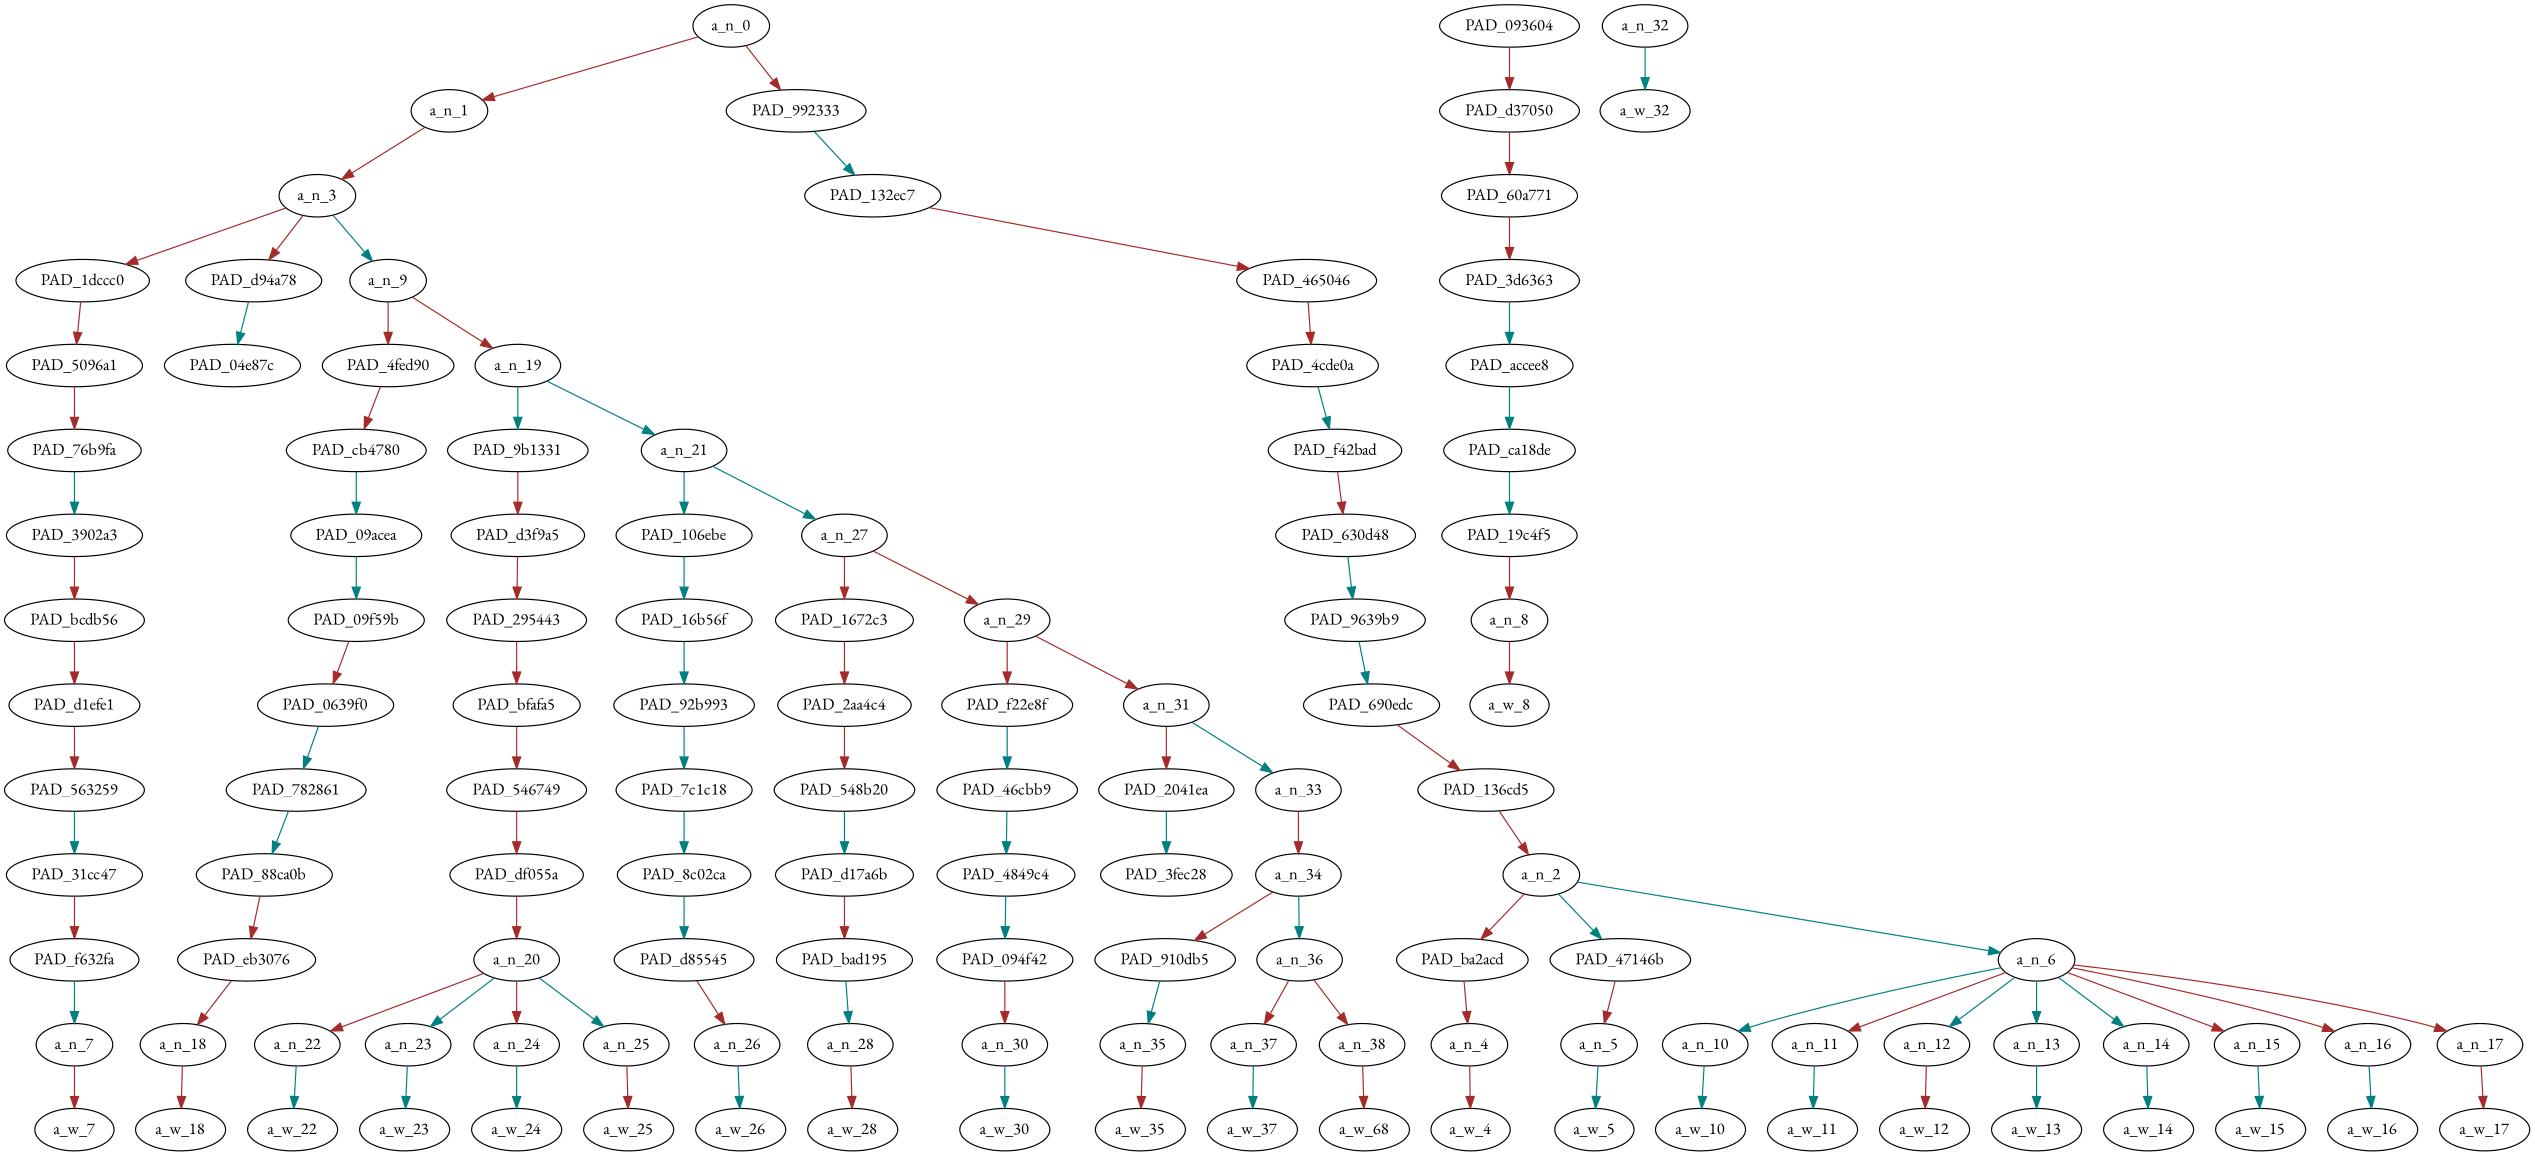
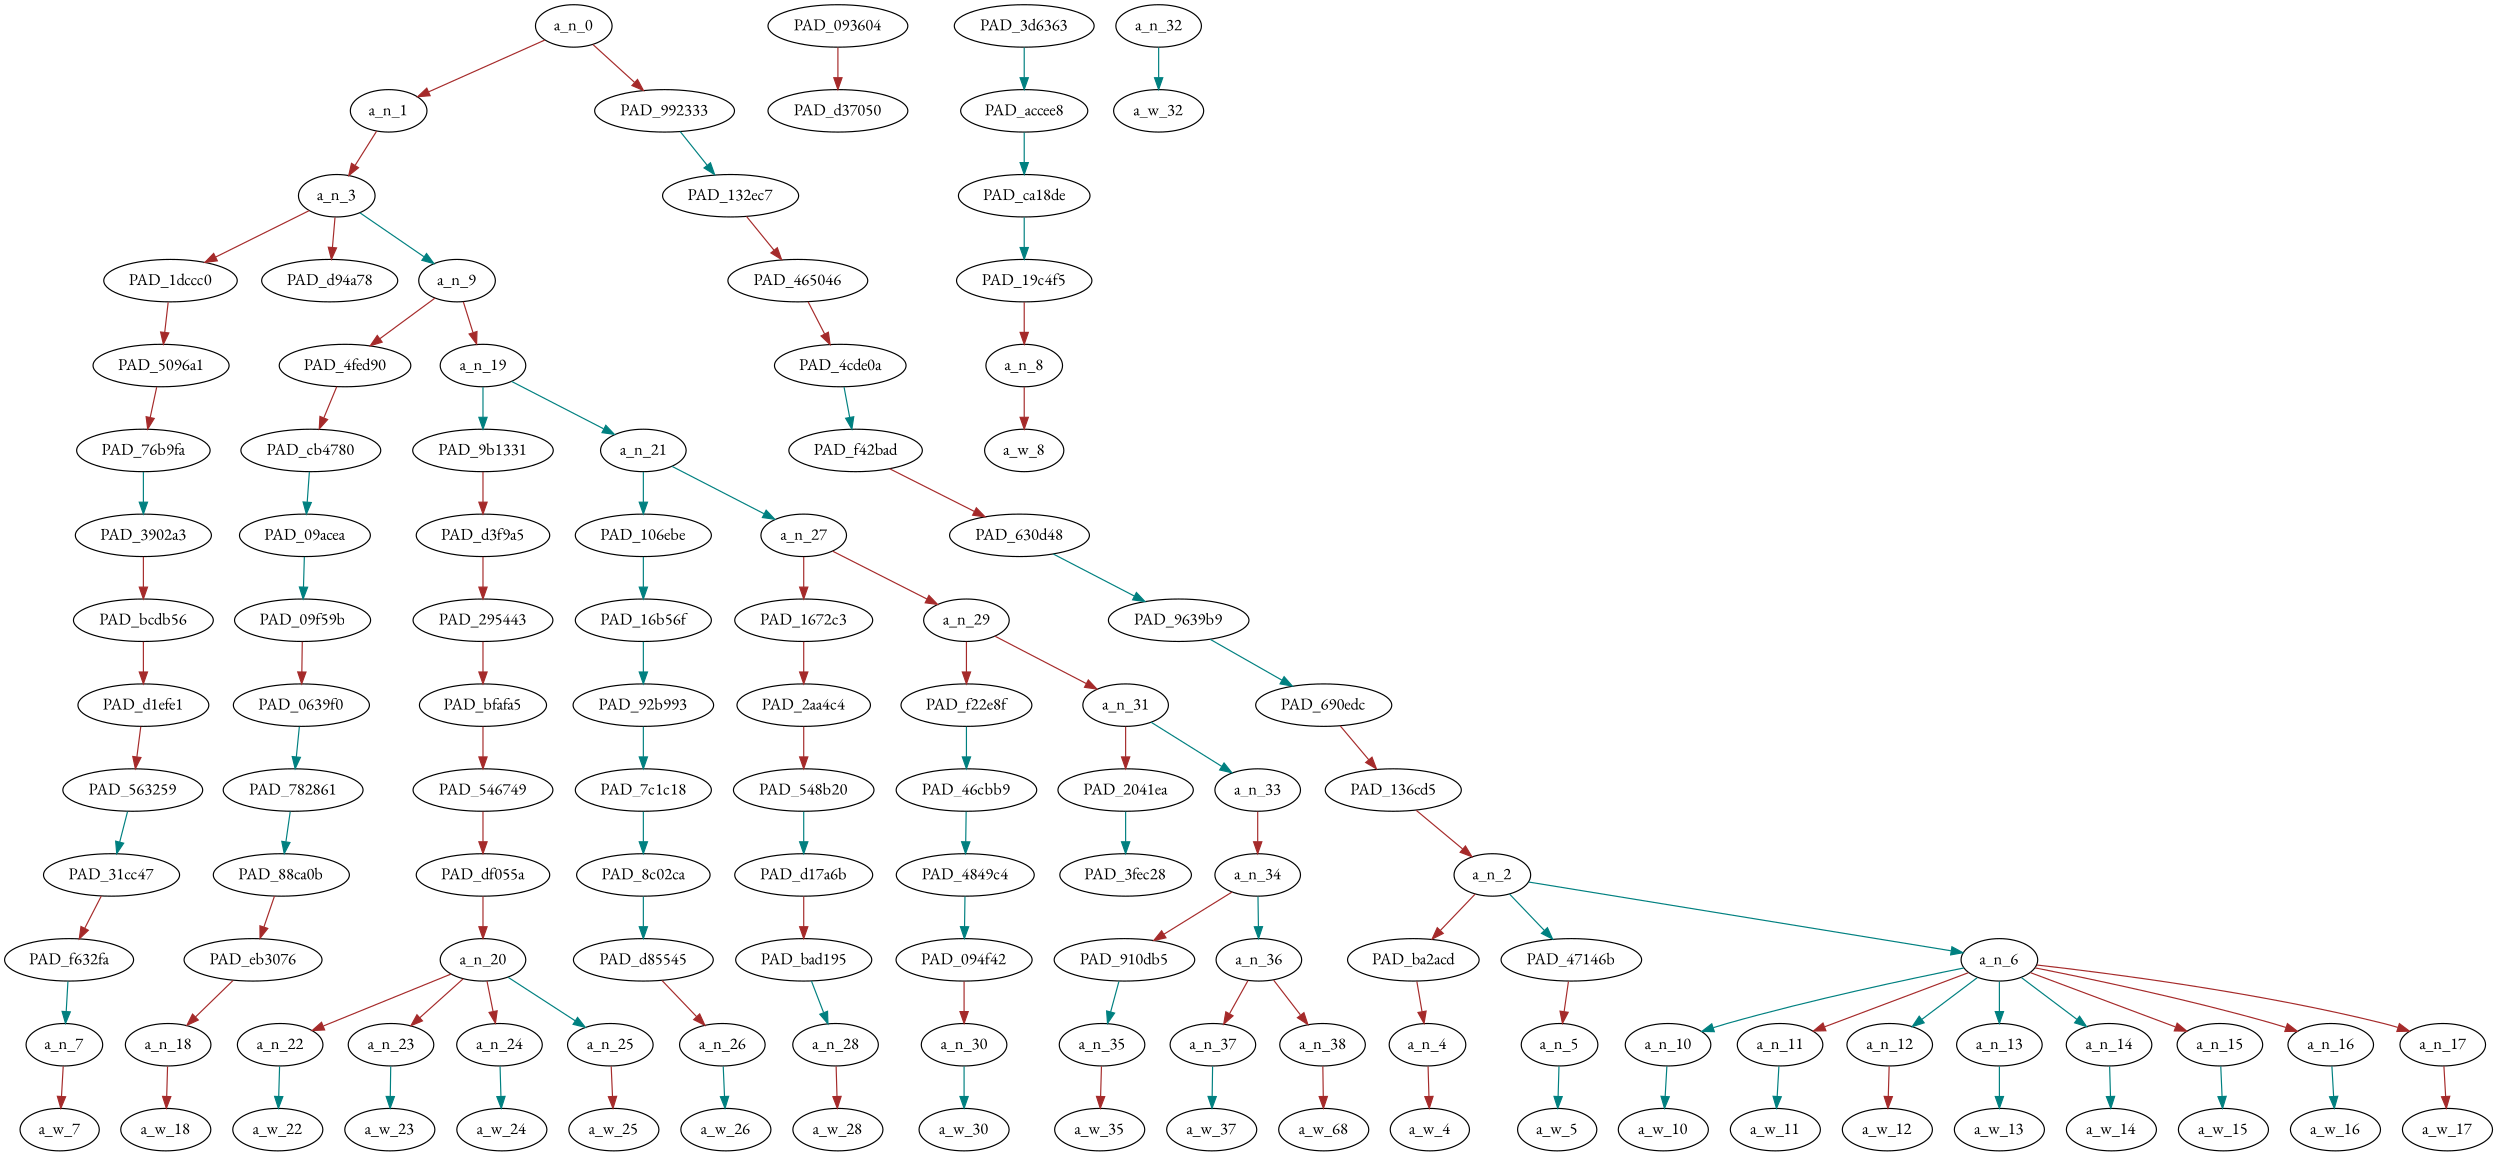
(1509, 196) -> none
(232, 366) -> none
(467, 999) -> (441, 998)
